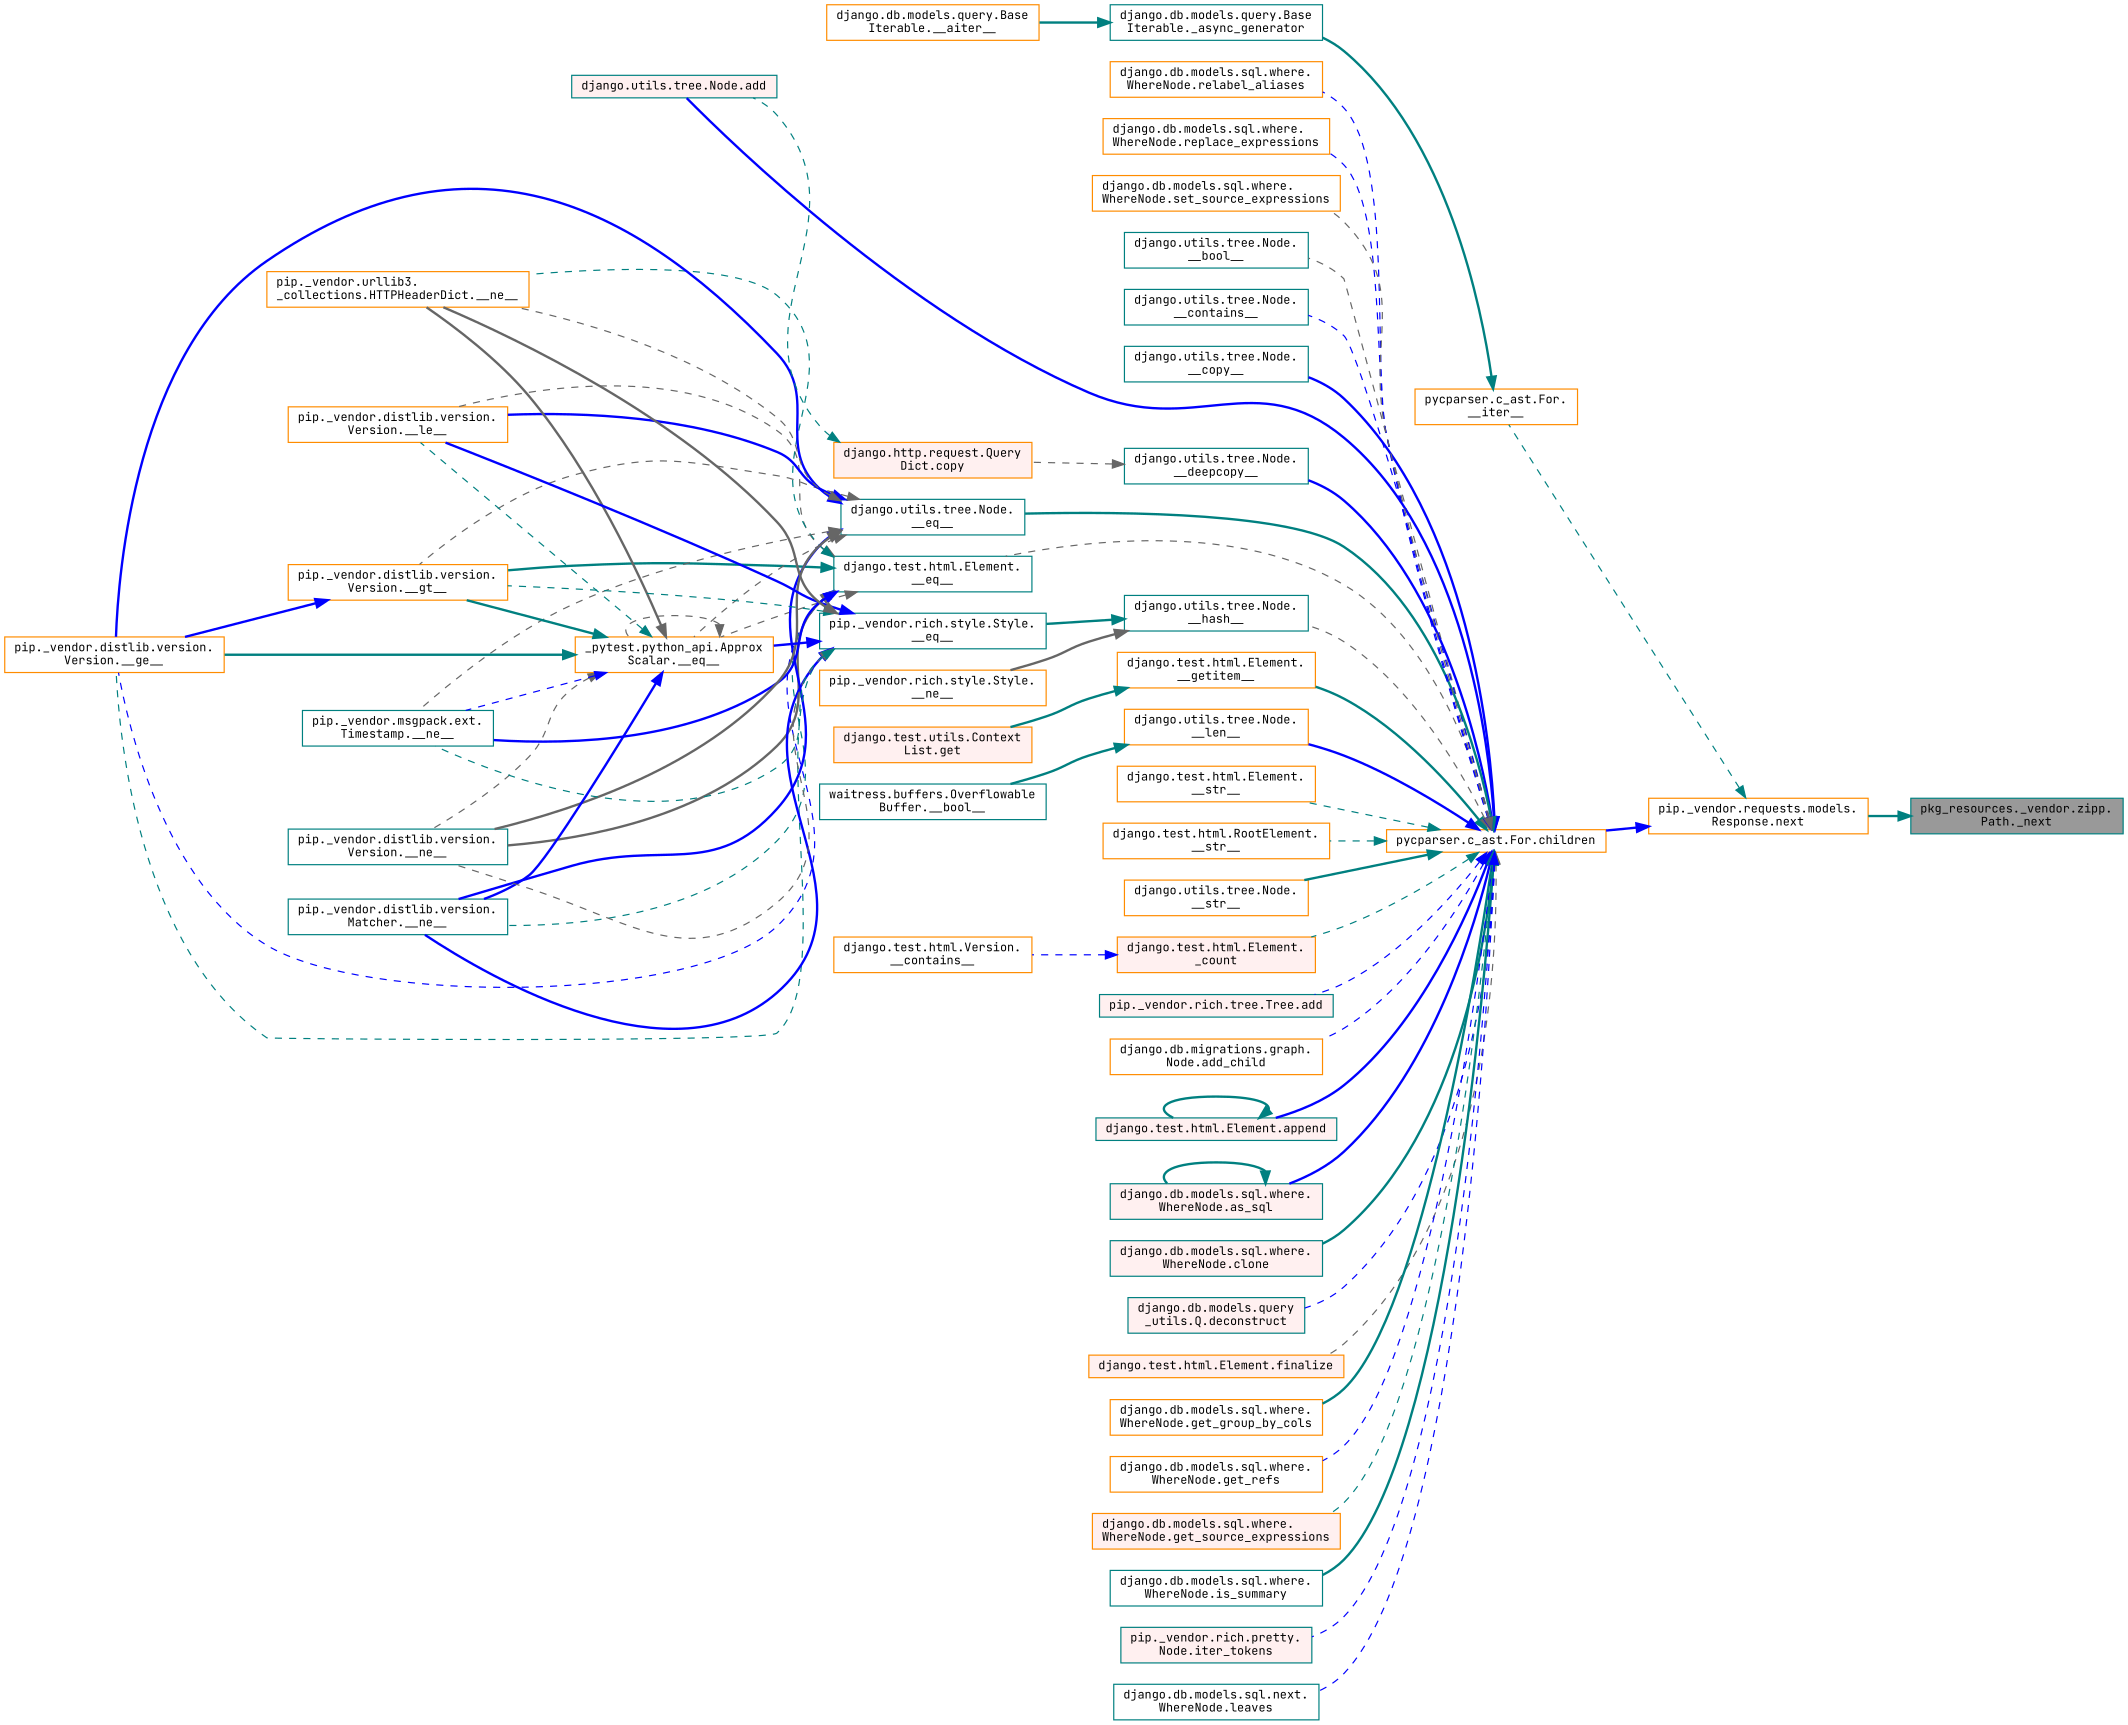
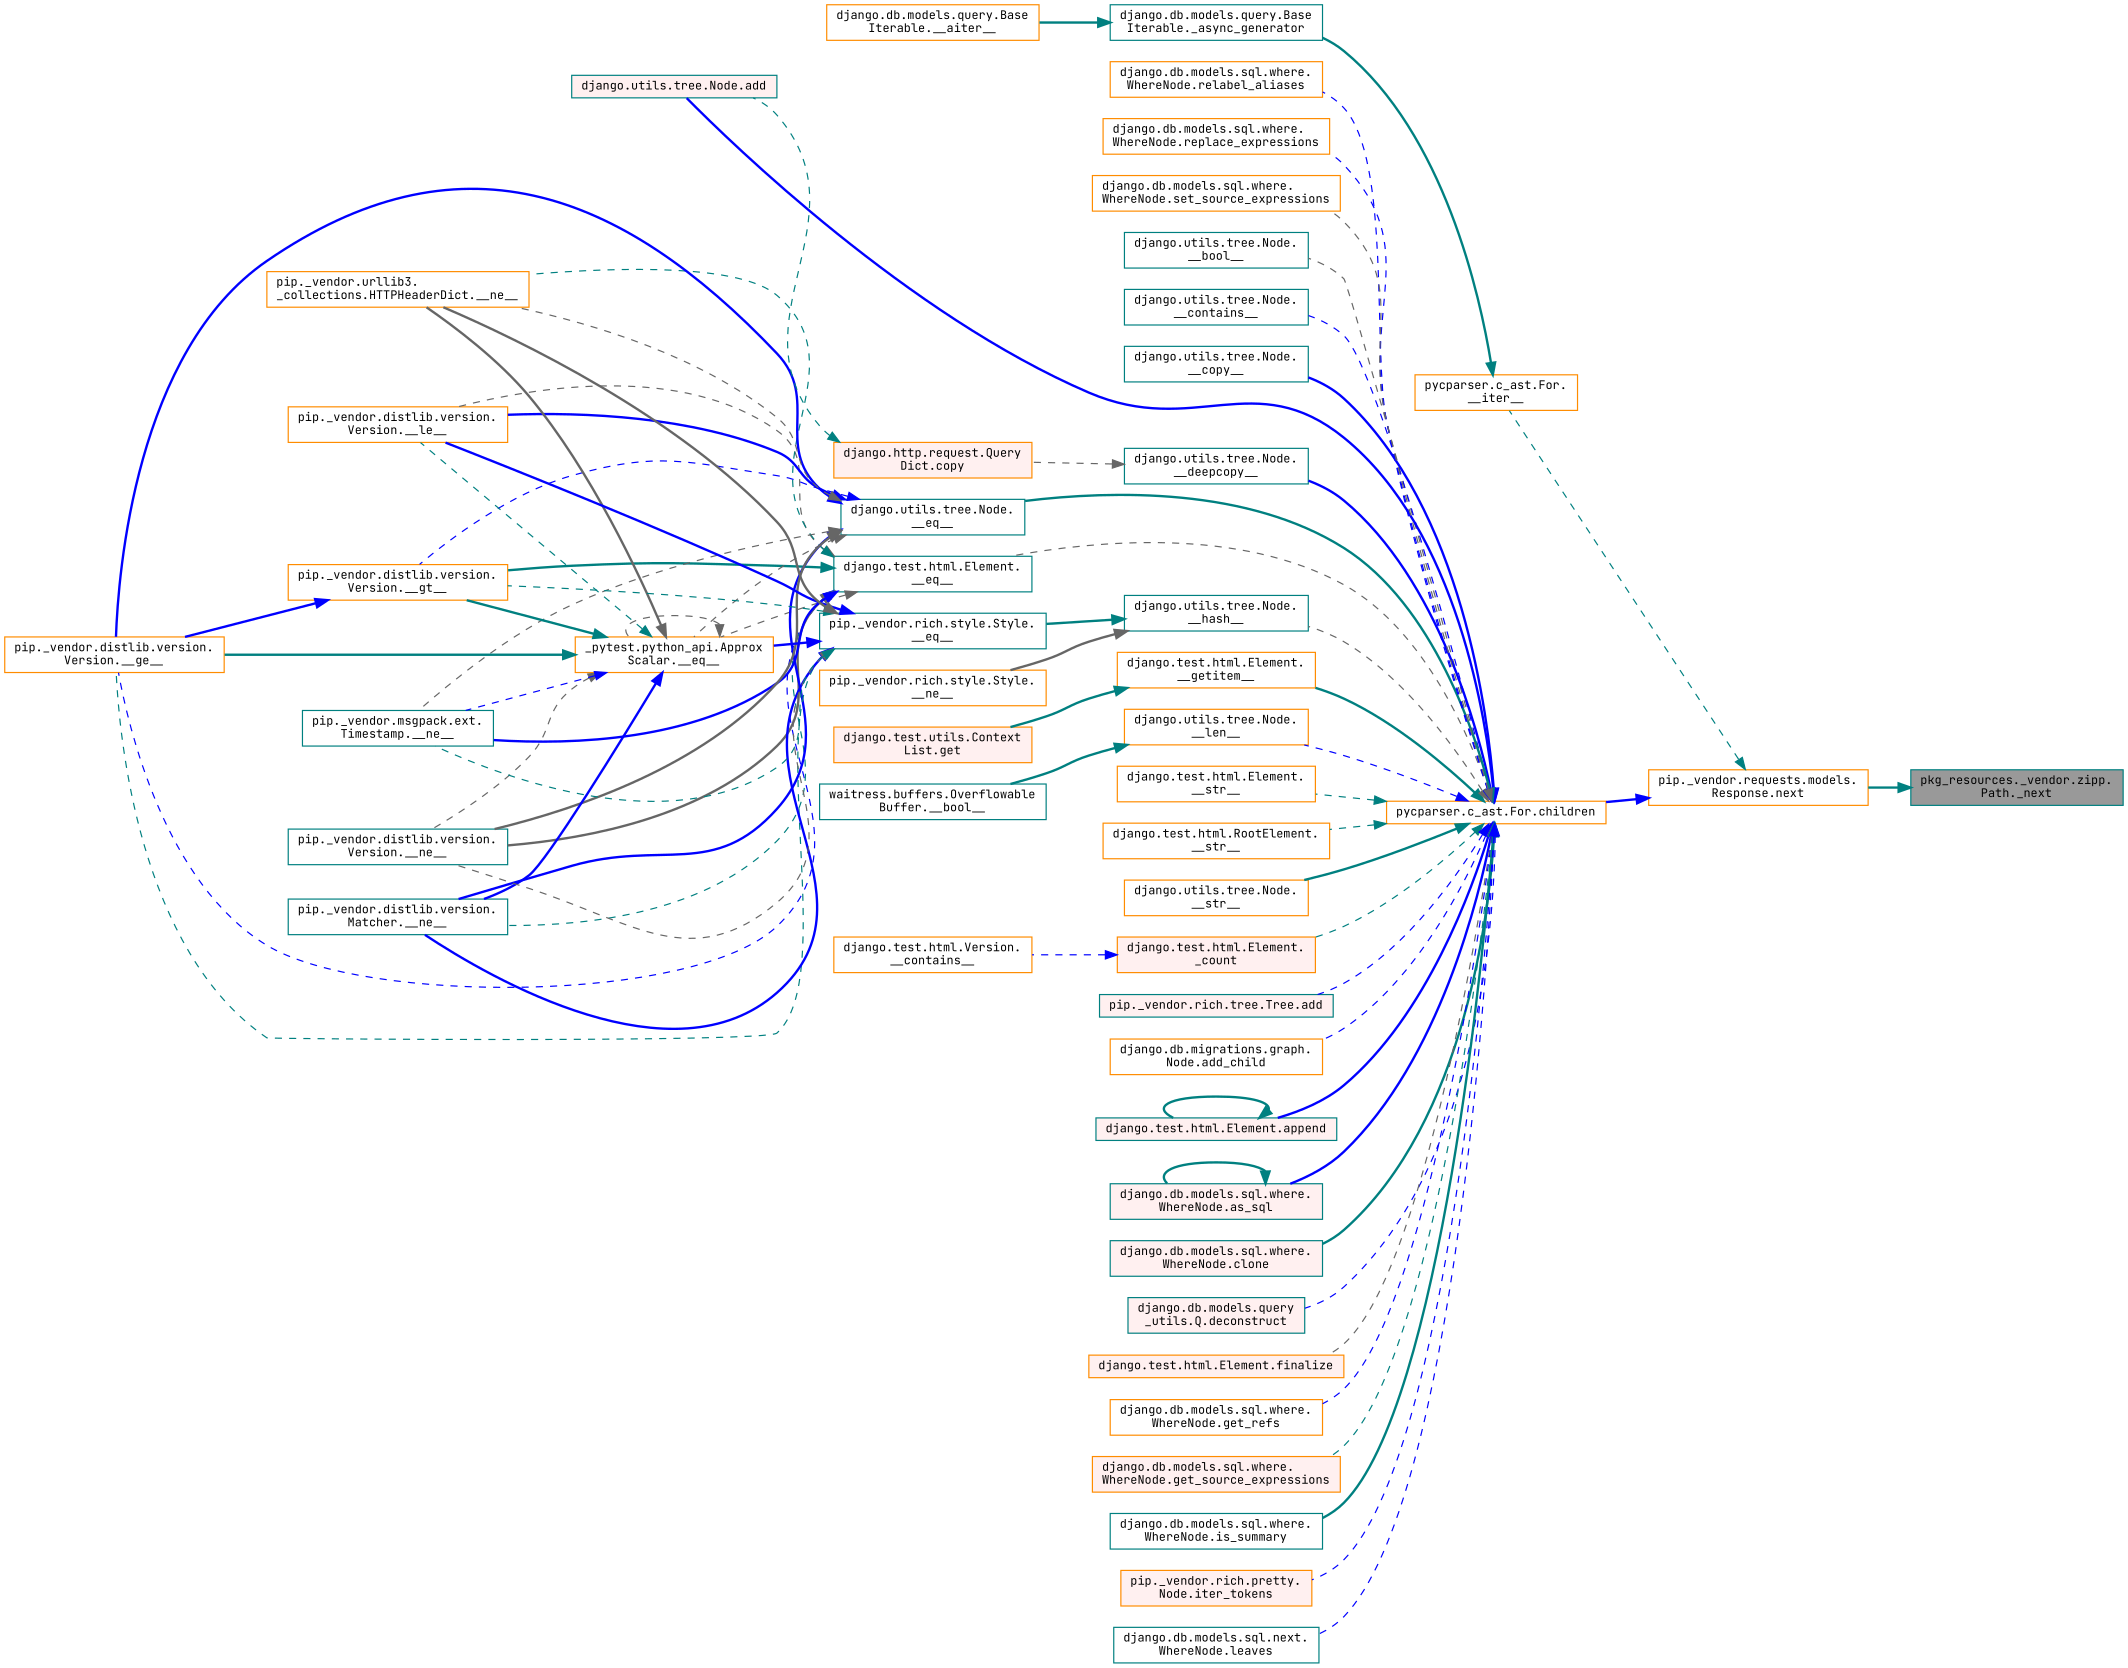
(623, 464) -> (623, 464)
(1391, 777) -> (1382, 768)
(1216, 1417) -> none
(1216, 1645) -> (1216, 1588)
